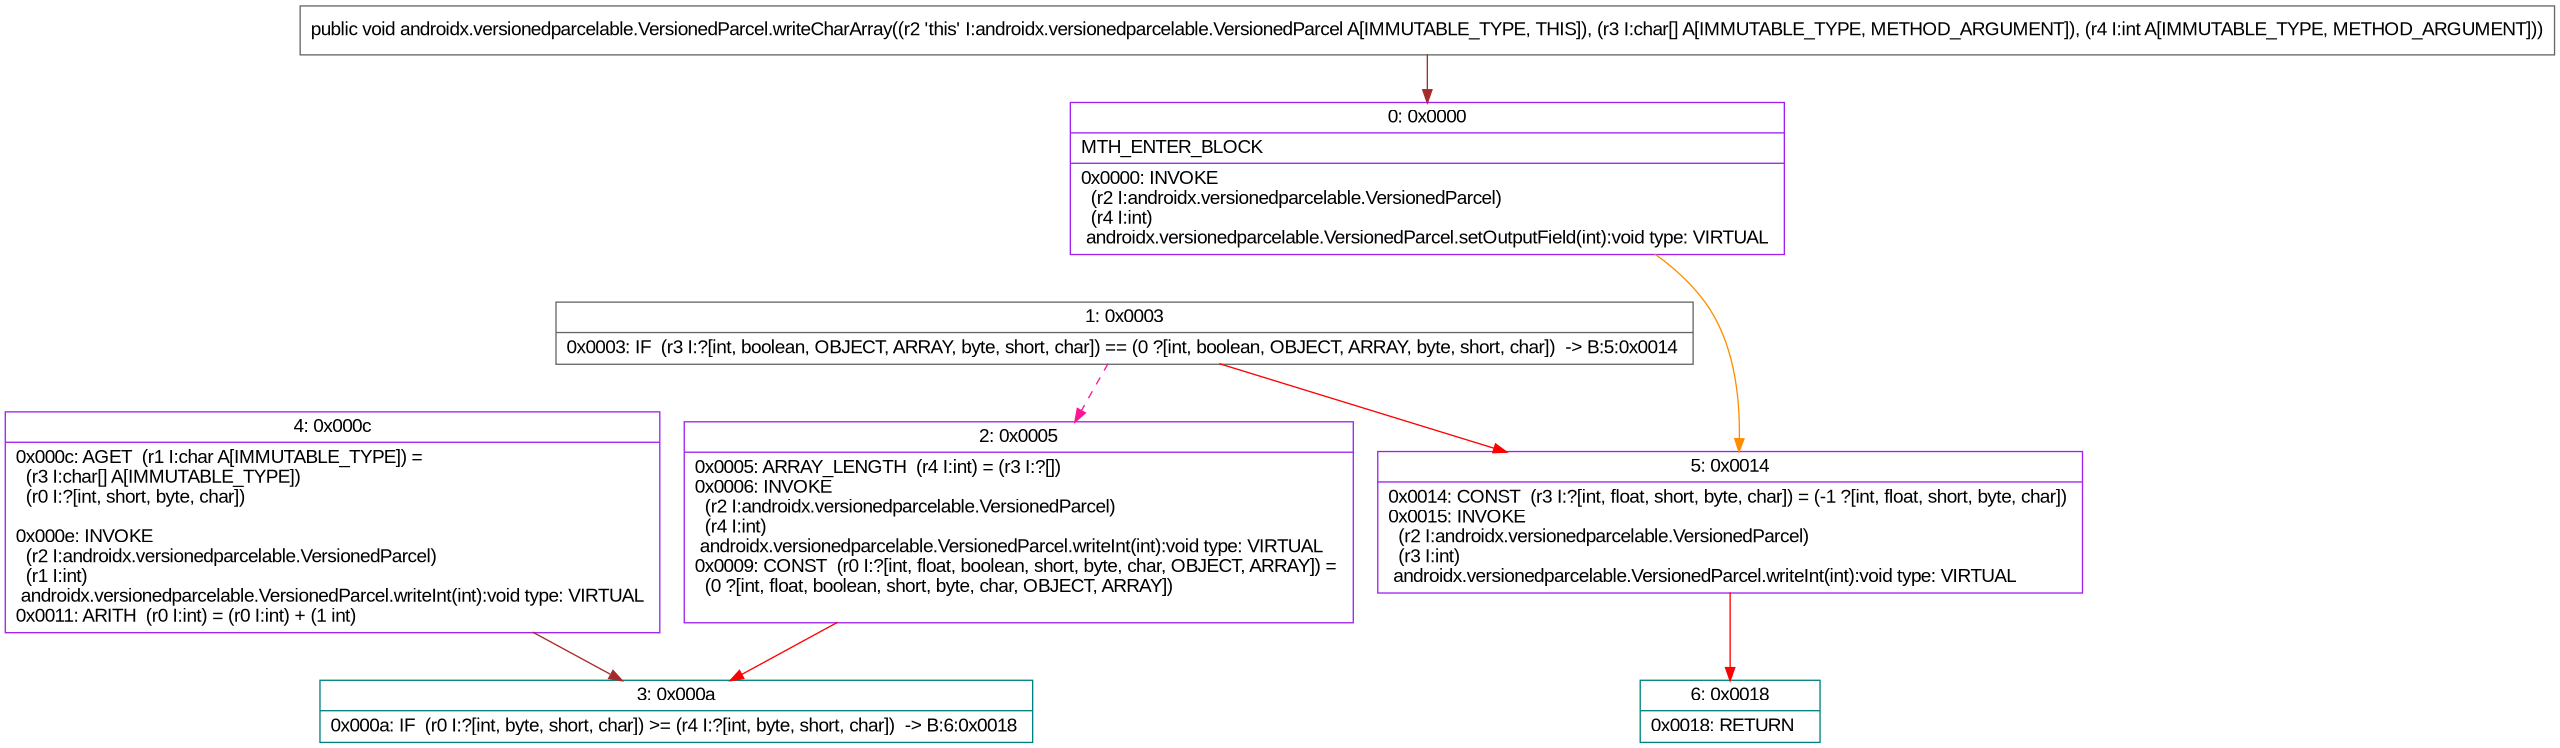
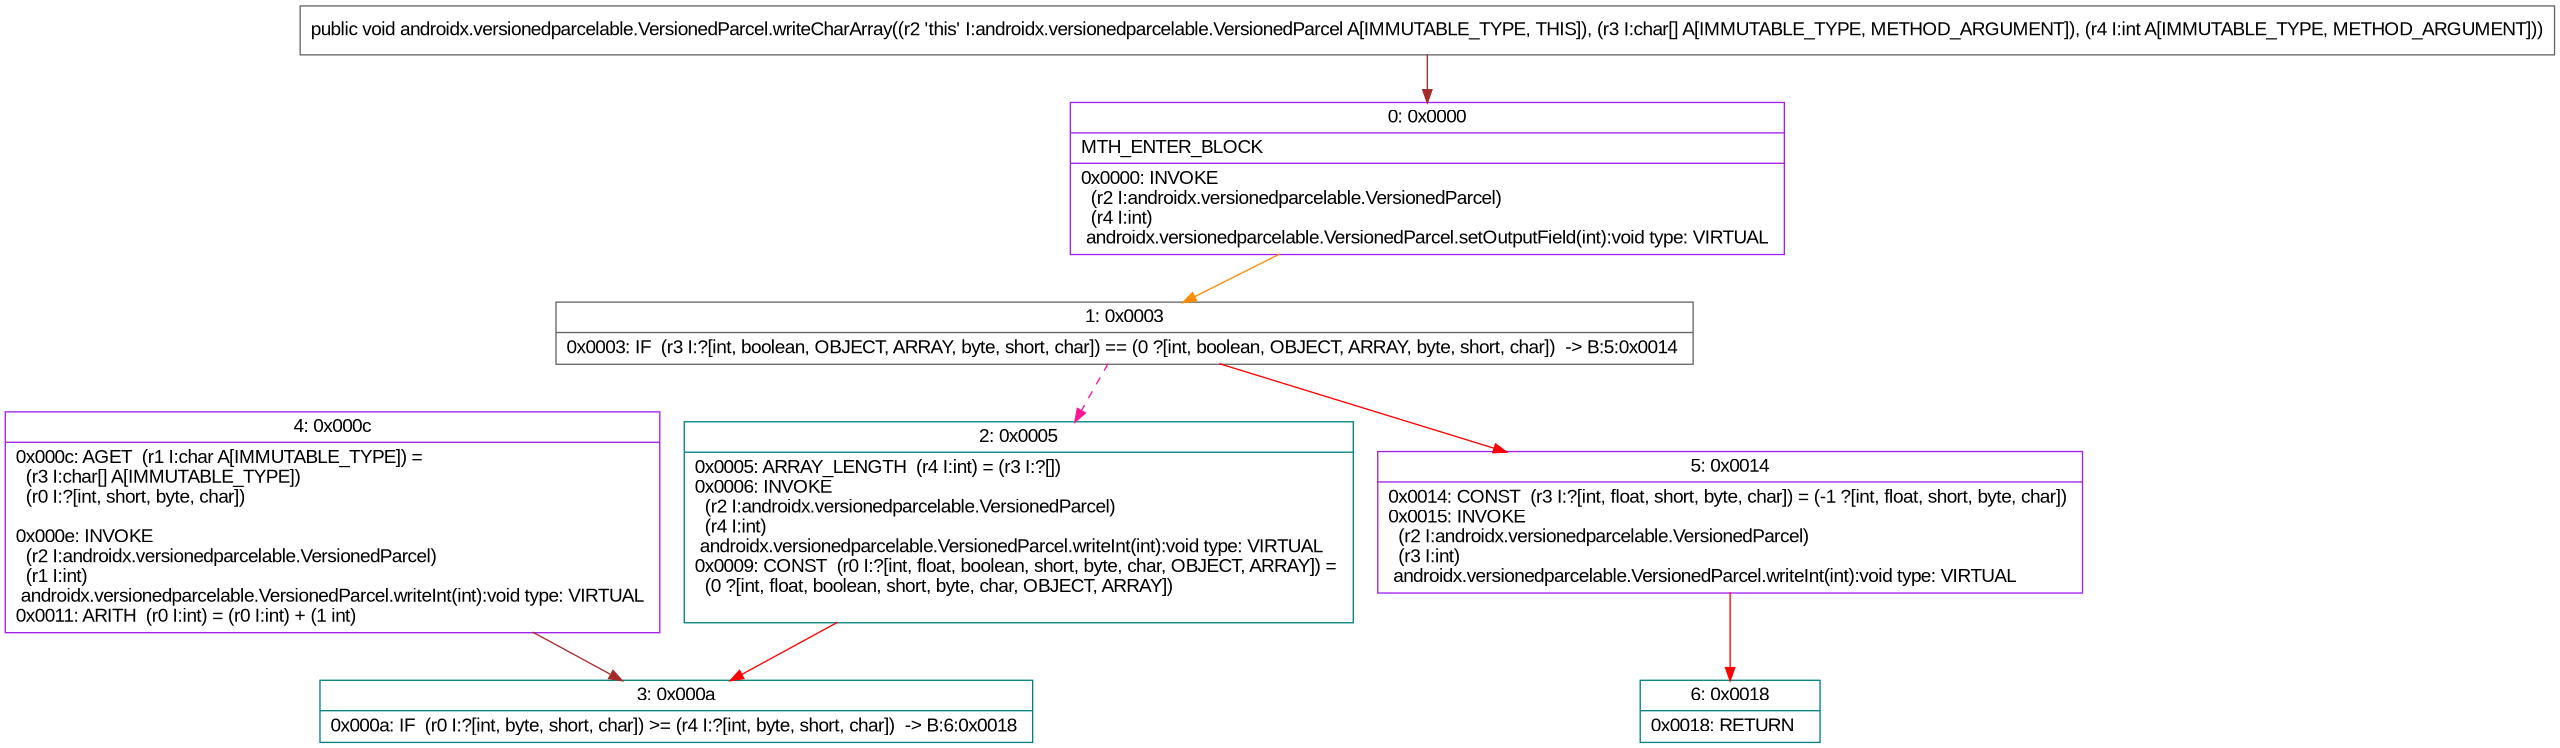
(1723, 334) -> (1237, 275)
(1019, 522) -> (1019, 522)
